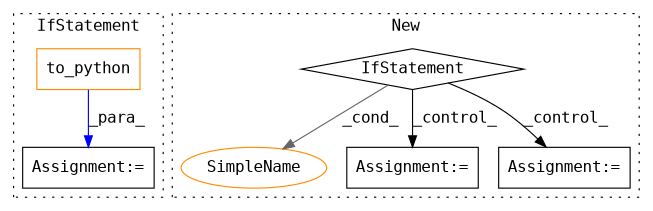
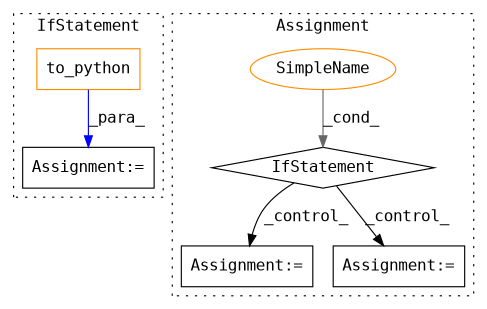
(406, 27) -> (323, 27)
(341, 114) -> (323, 113)
